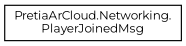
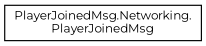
(93, 23) -> (103, 23)
